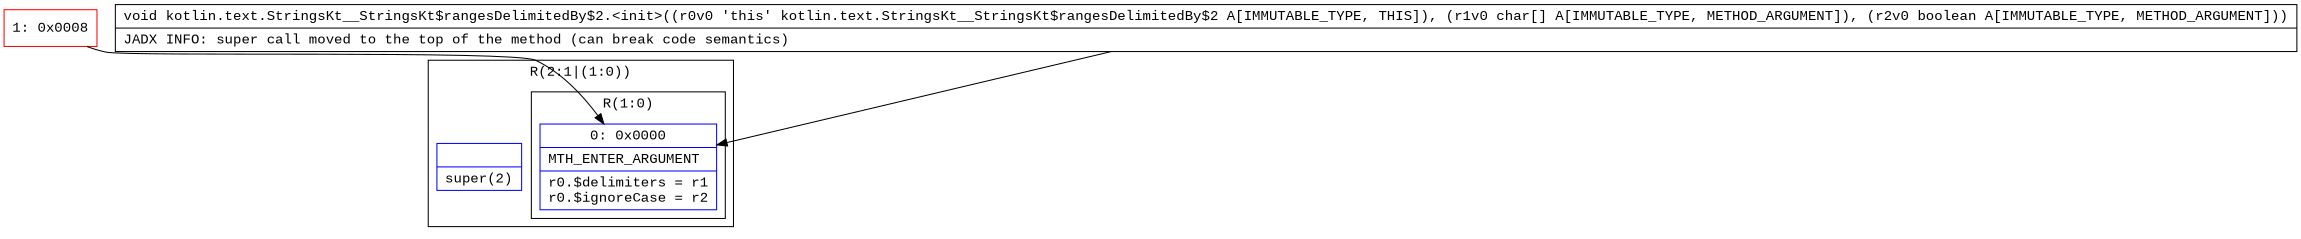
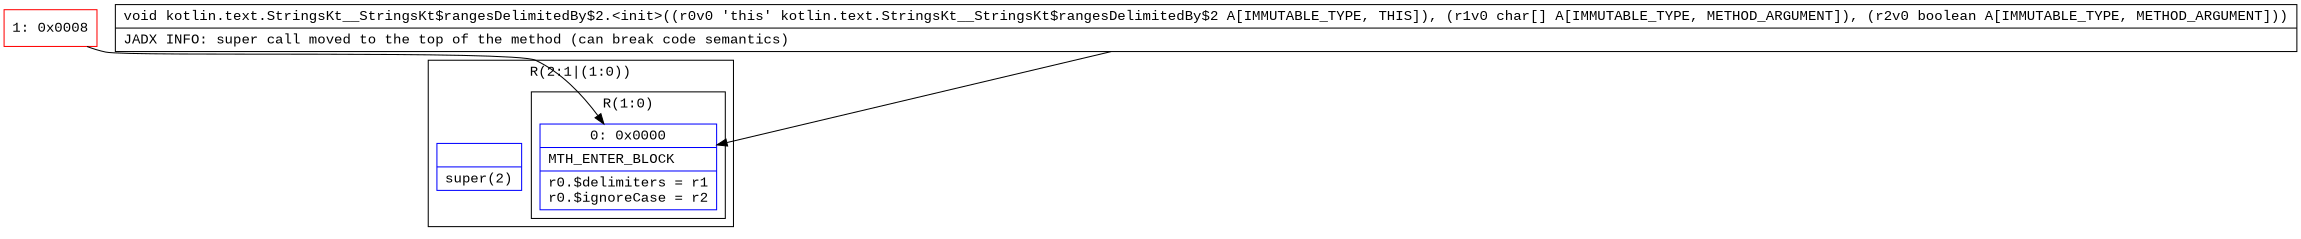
(624, 159) -> (611, 159)
